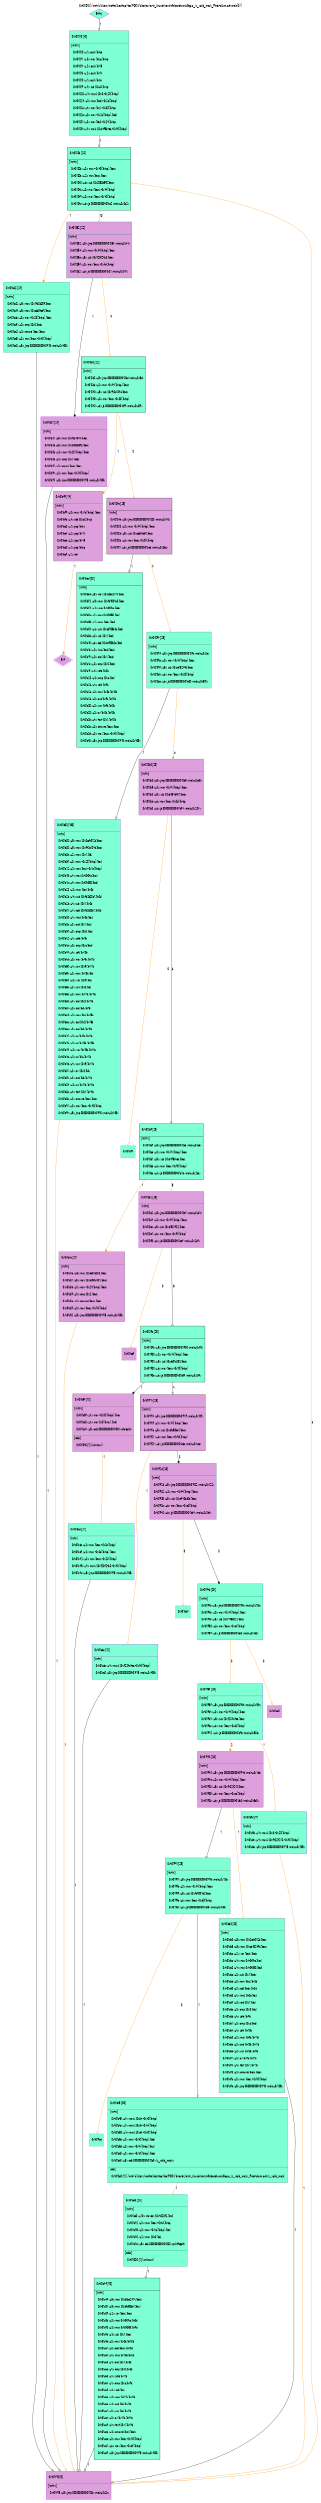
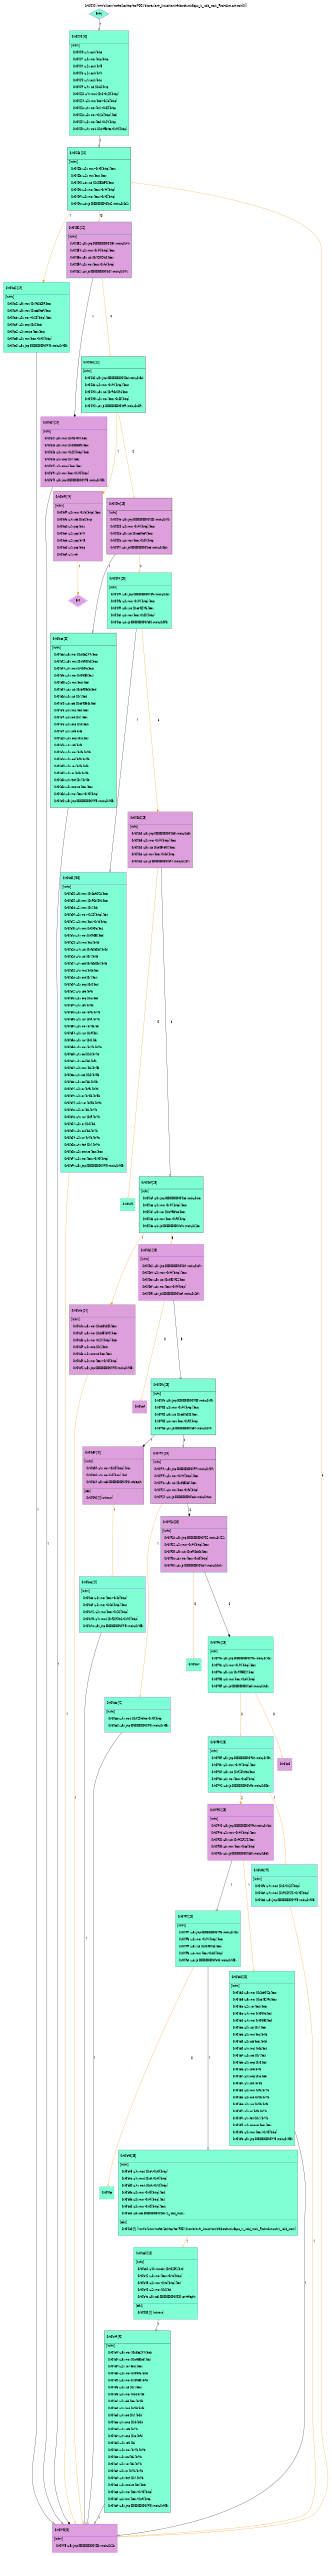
none -> (57, 1666)
